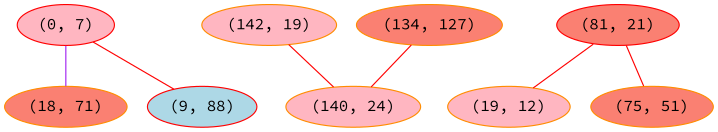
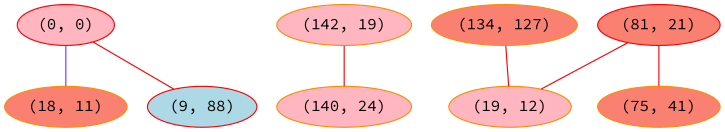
(66, 25) -> (66, 25)
(391, 66) -> (507, 66)
(66, 107) -> (66, 107)
(652, 107) -> (659, 107)
